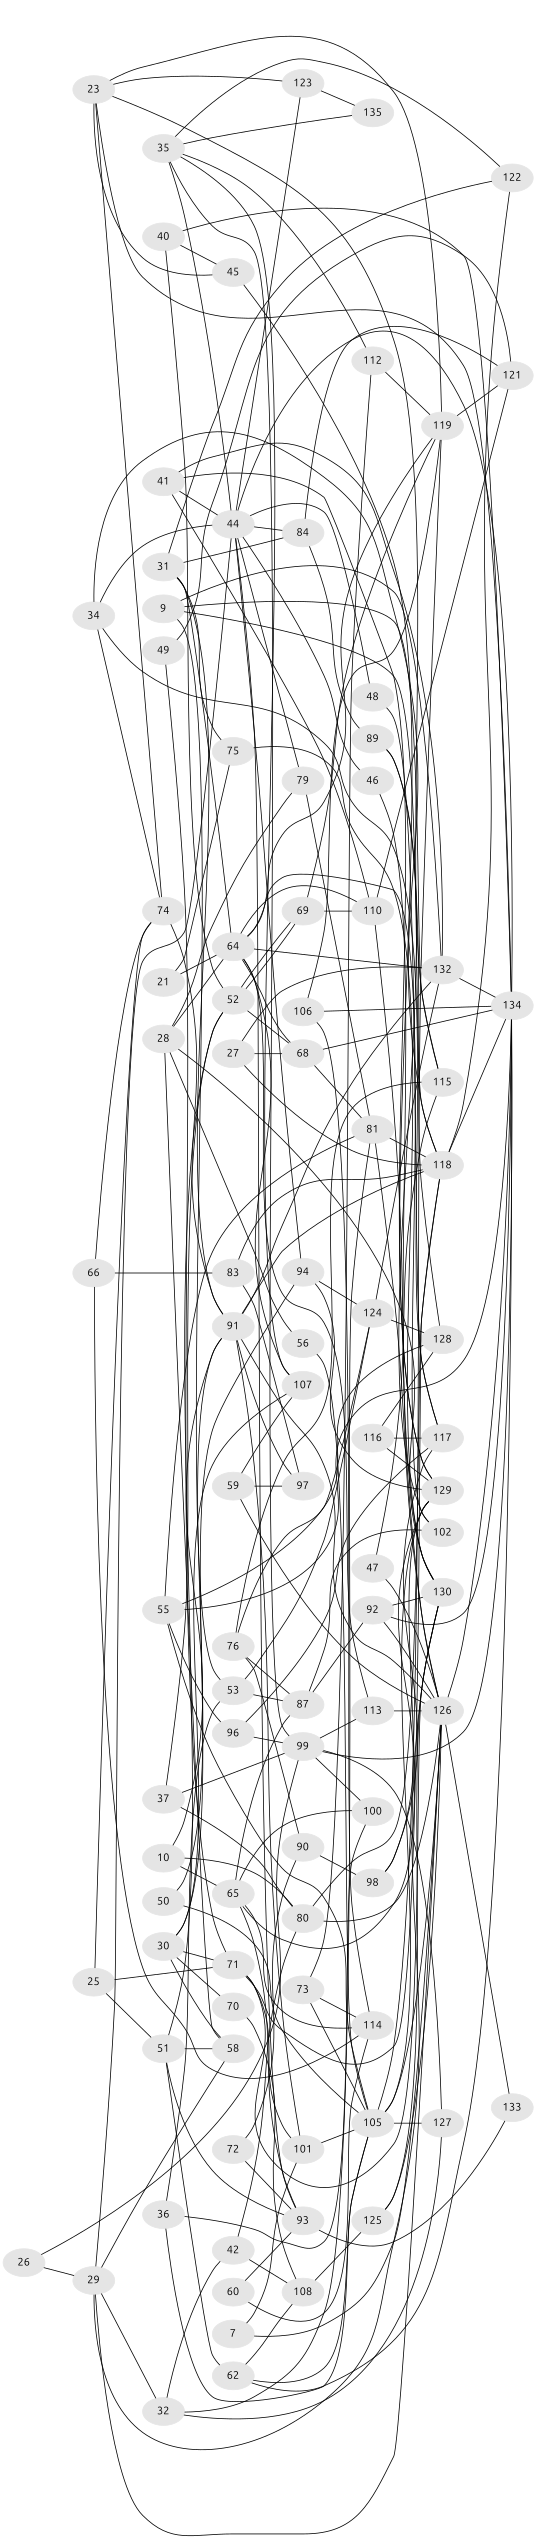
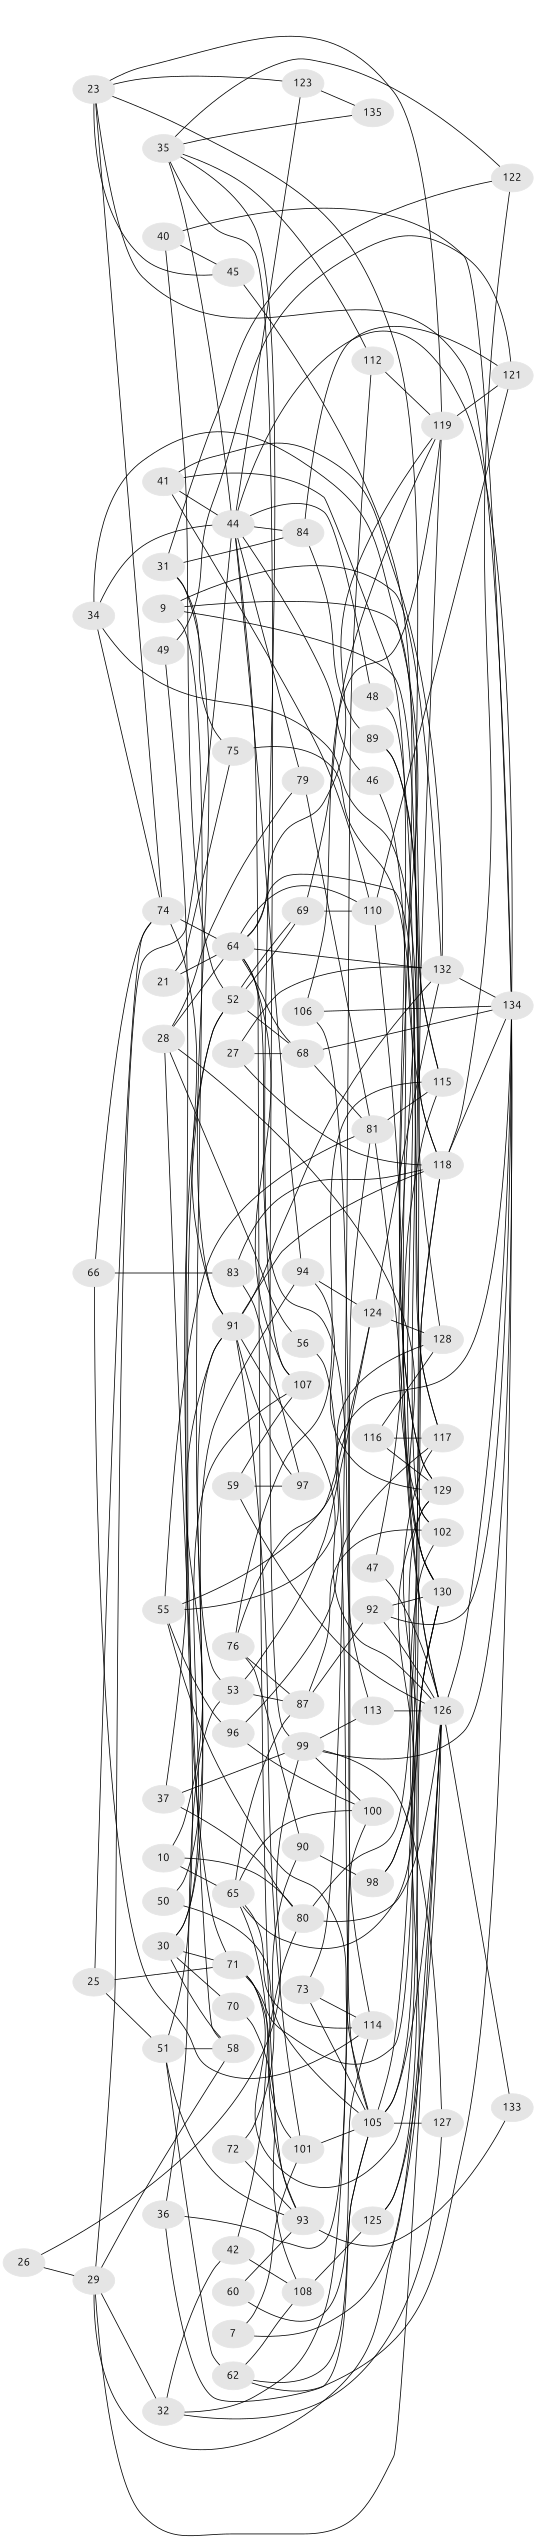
(214, 789) -> (197, 928)
(408, 1147) -> (408, 1106)
(268, 1740) -> (299, 1777)
(403, 1745) -> (412, 1829)
